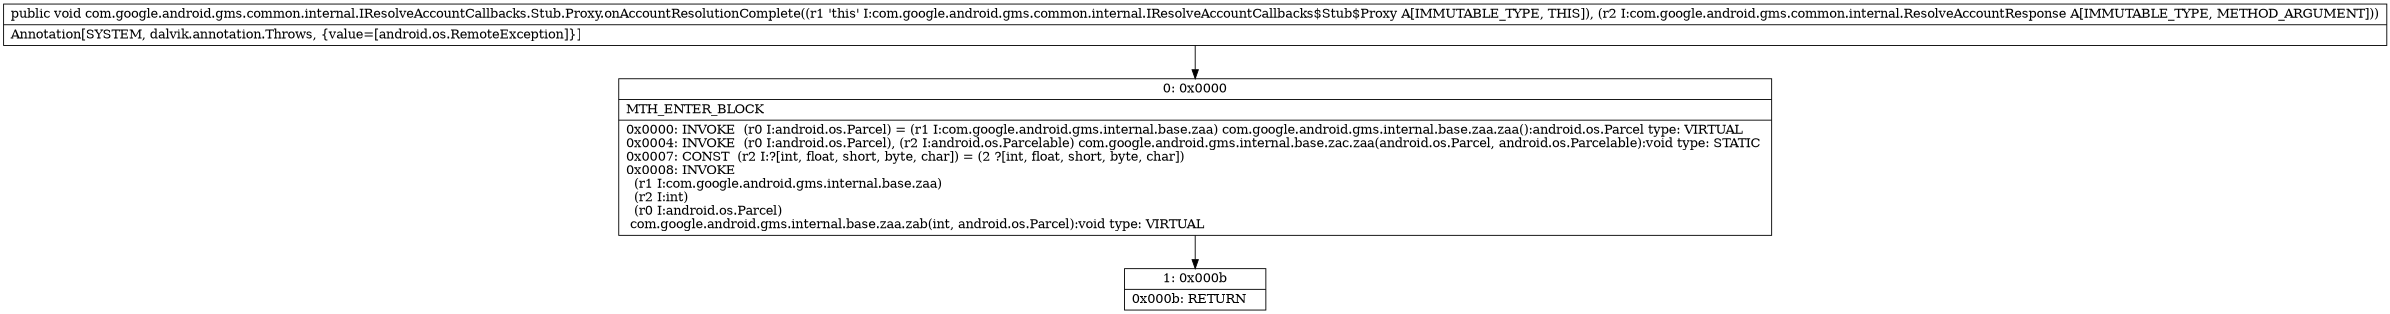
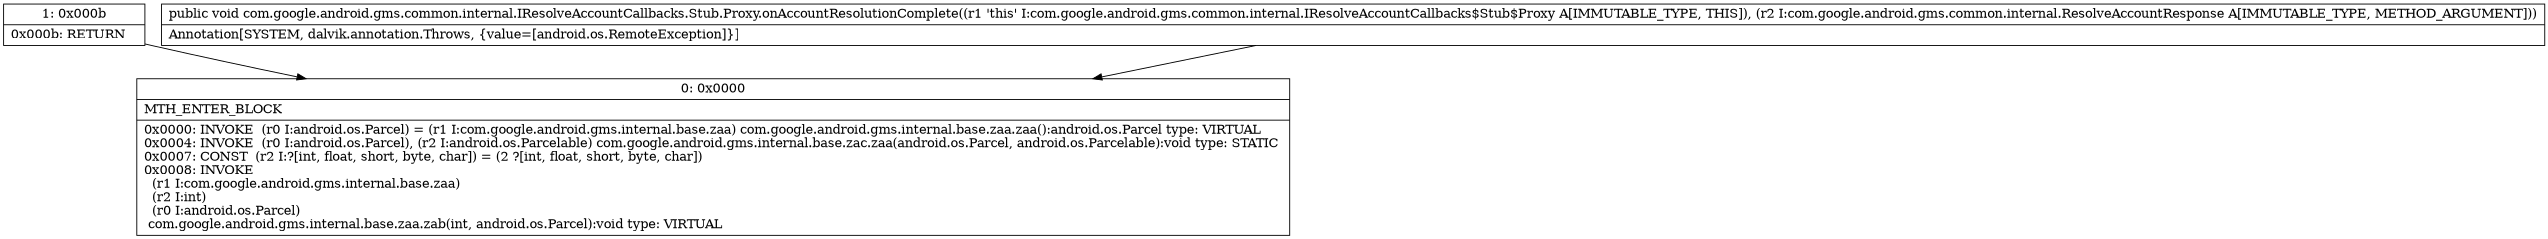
(1195, 247) -> (221, 61)
